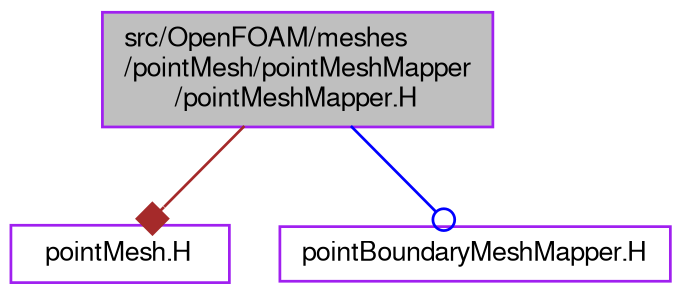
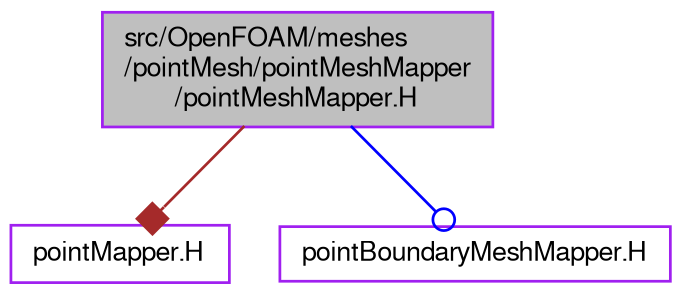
(120, 254) -> (120, 254)
